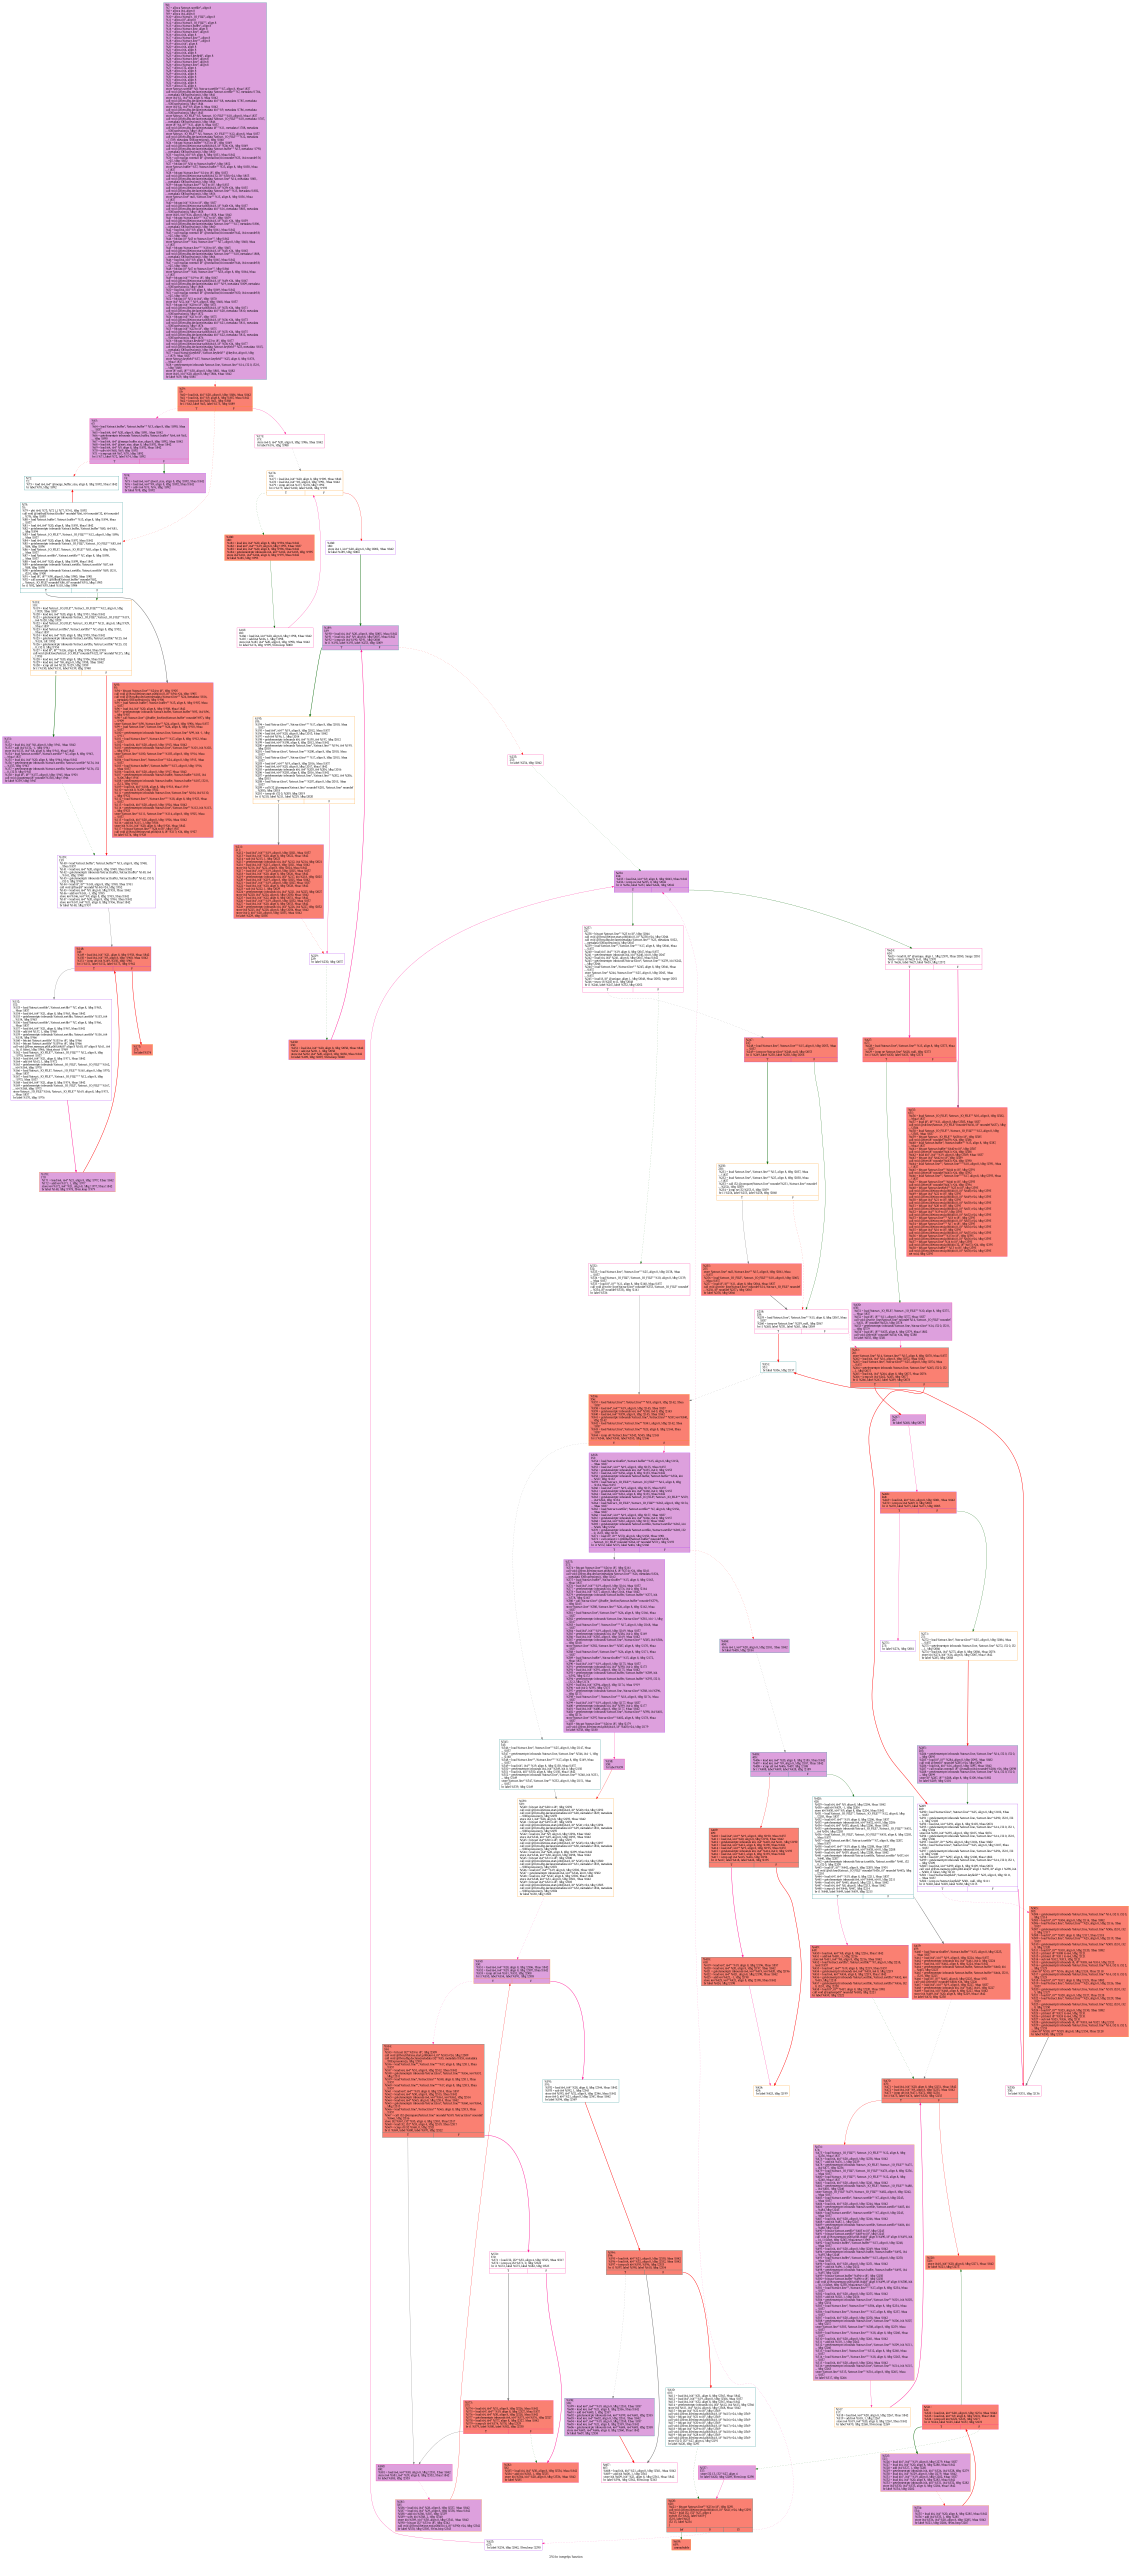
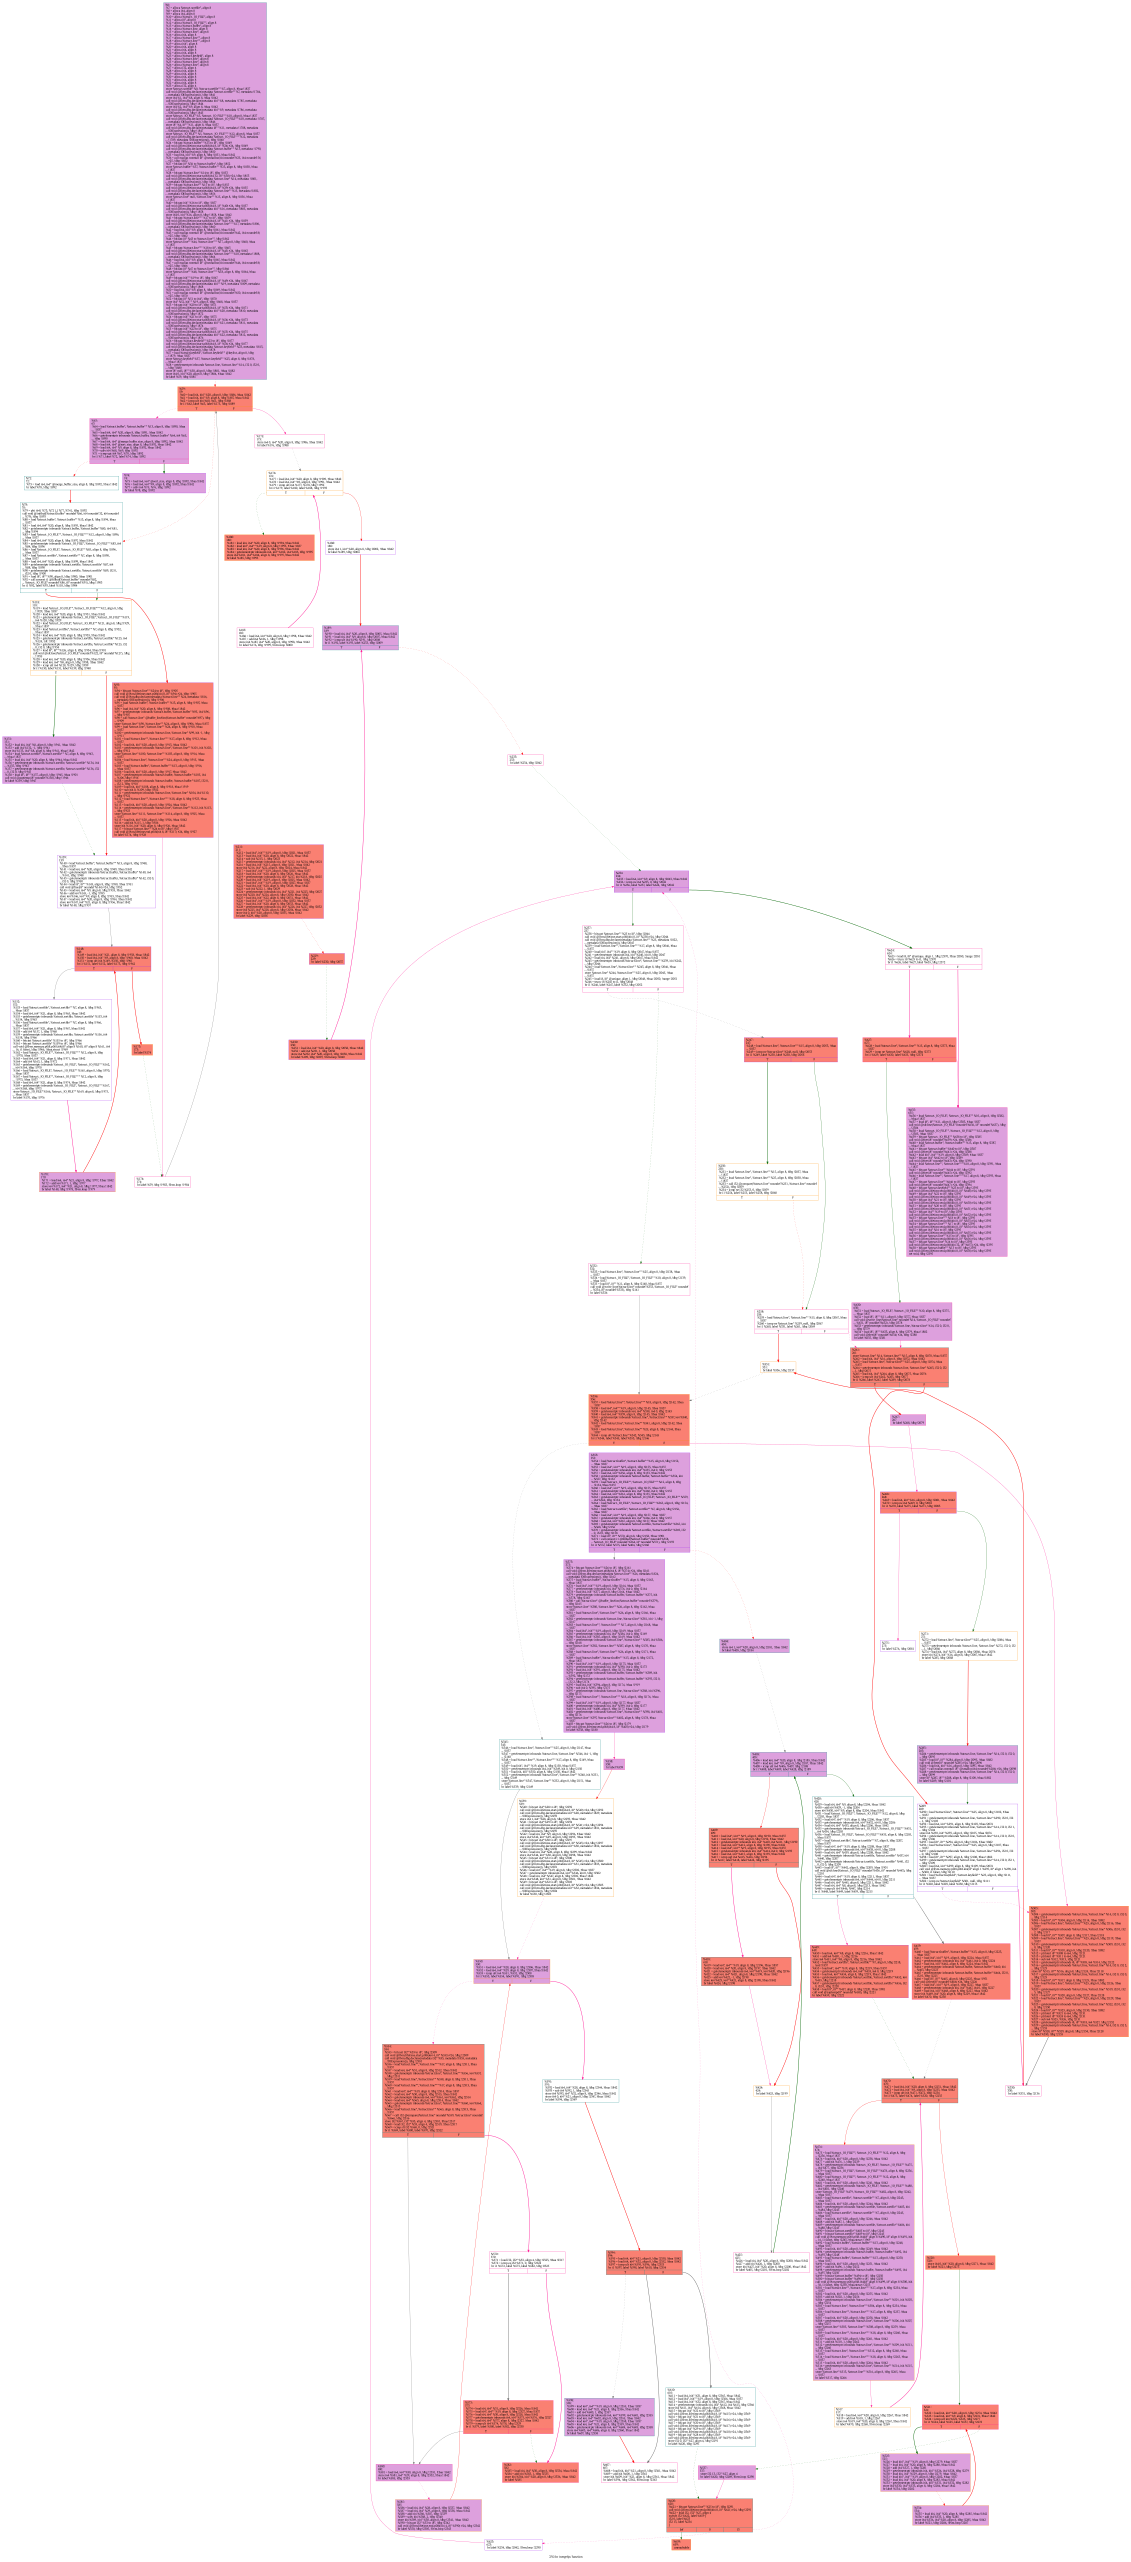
(73, 497) -> (70, 495)
(320, 567) -> (320, 567)
(360, 589) -> (360, 589)
(272, 593) -> none
(134, 600) -> (134, 600)
(304, 760) -> none
(802, 908) -> (802, 908)
(327, 959) -> (327, 959)
(27, 1056) -> (25, 1056)
(958, 1082) -> (958, 1082)
none -> (163, 1182)
(957, 1182) -> (957, 1182)
(752, 1280) -> none
(778, 1367) -> (778, 1367)
(664, 1448) -> (1035, 1529)
(555, 1793) -> (501, 1872)
none -> (772, 2262)
(707, 2325) -> (707, 2325)
(962, 2338) -> (959, 2336)
